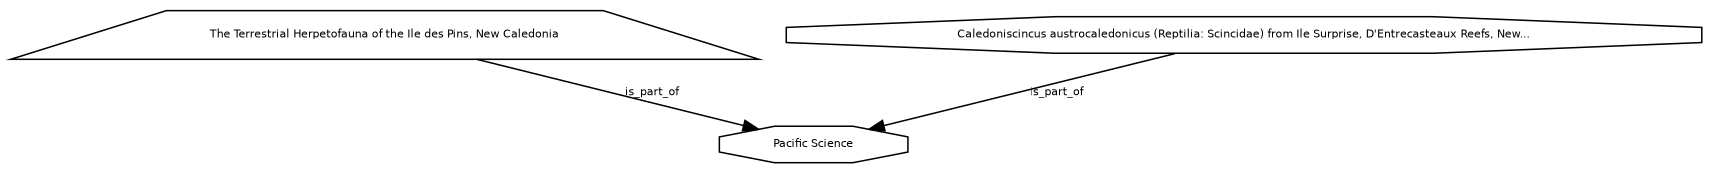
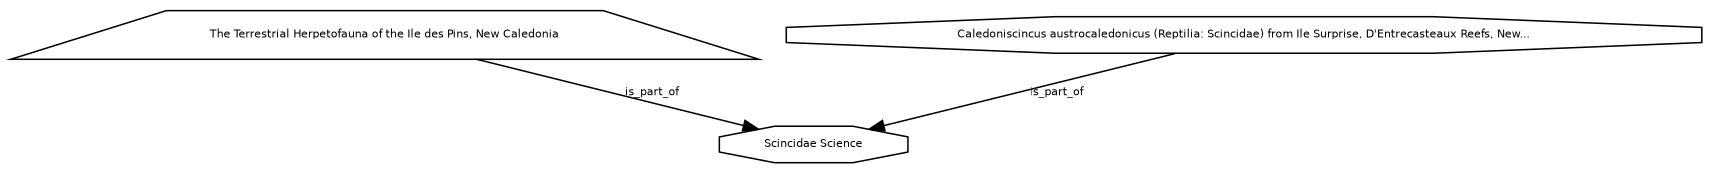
(814, 144) -> (814, 144)
